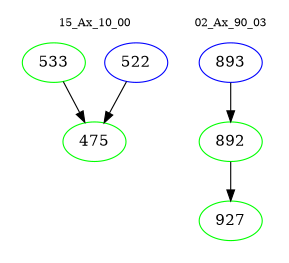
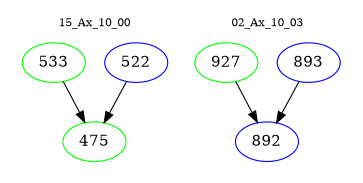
(231, 24) -> (268, 24)
(231, 142) -> (267, 142)
(231, 176) -> (244, 97)
